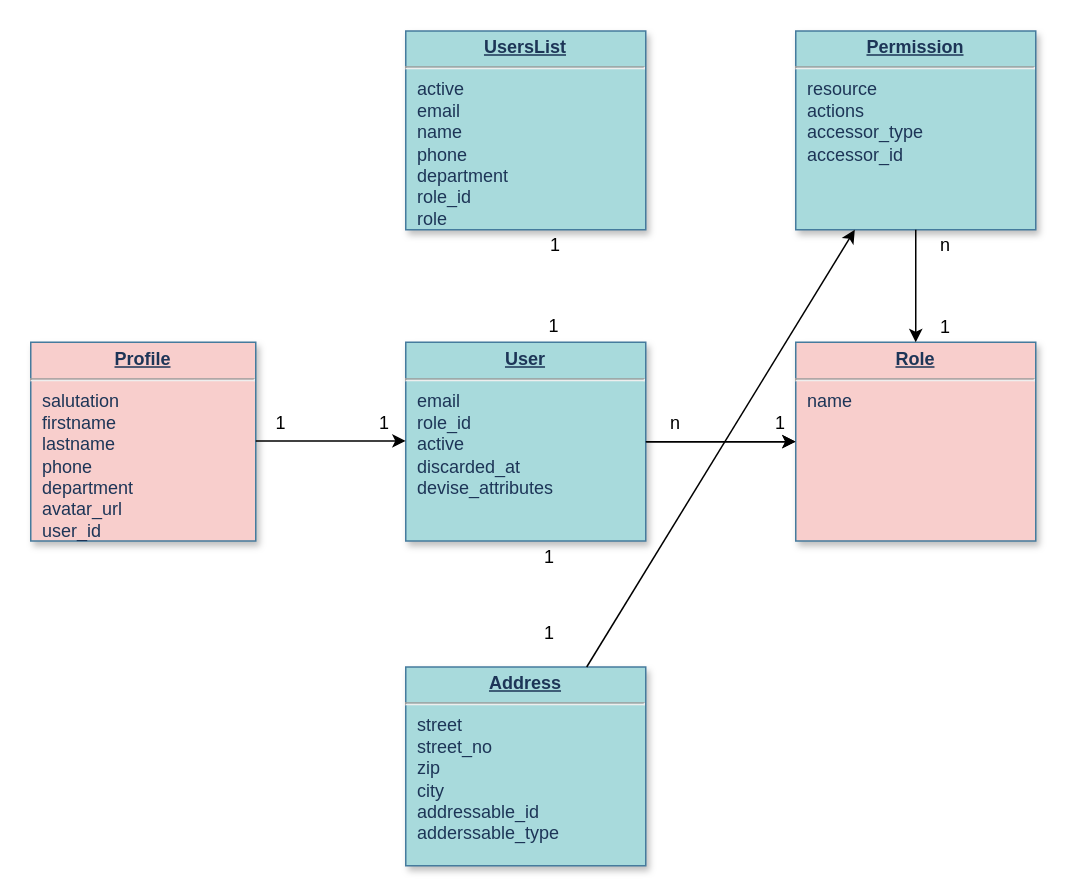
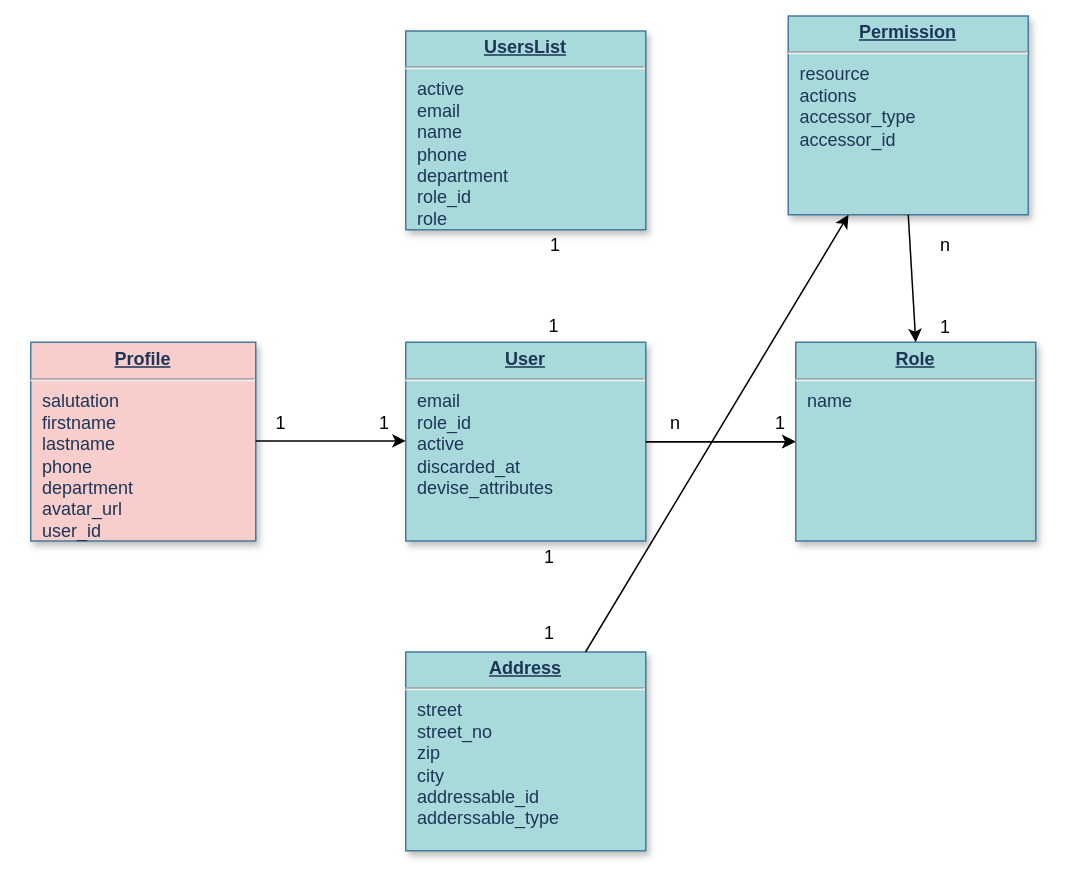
(916, 130) -> (908, 115)
(916, 441) -> (916, 441)
(526, 766) -> (526, 751)
